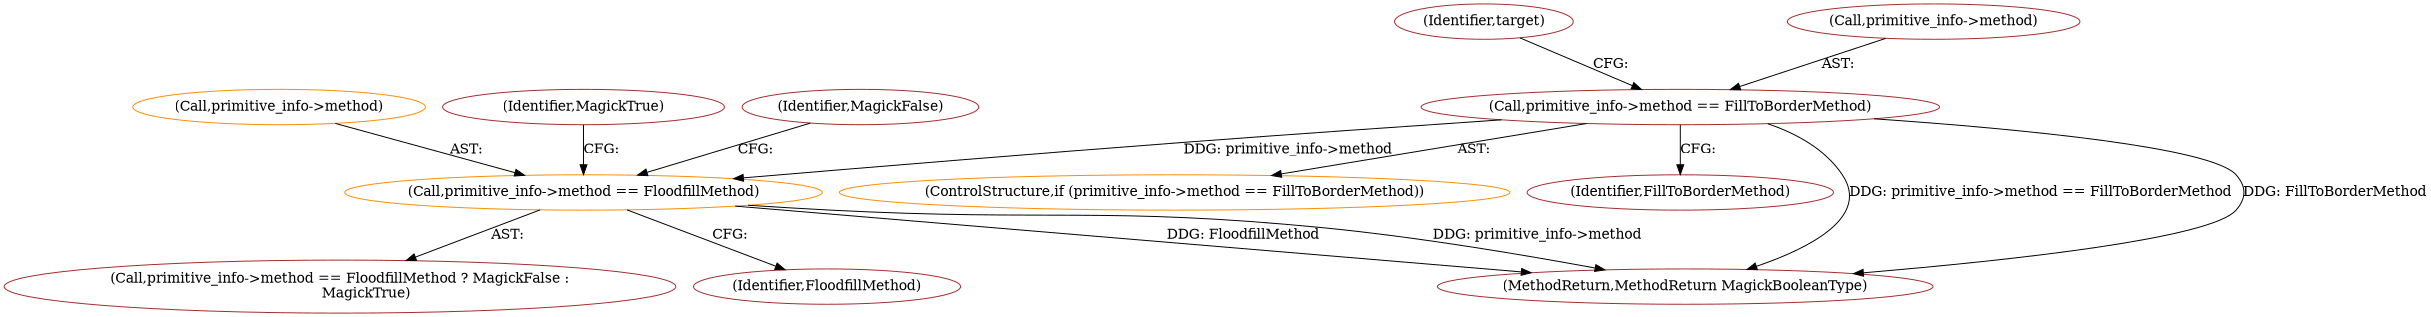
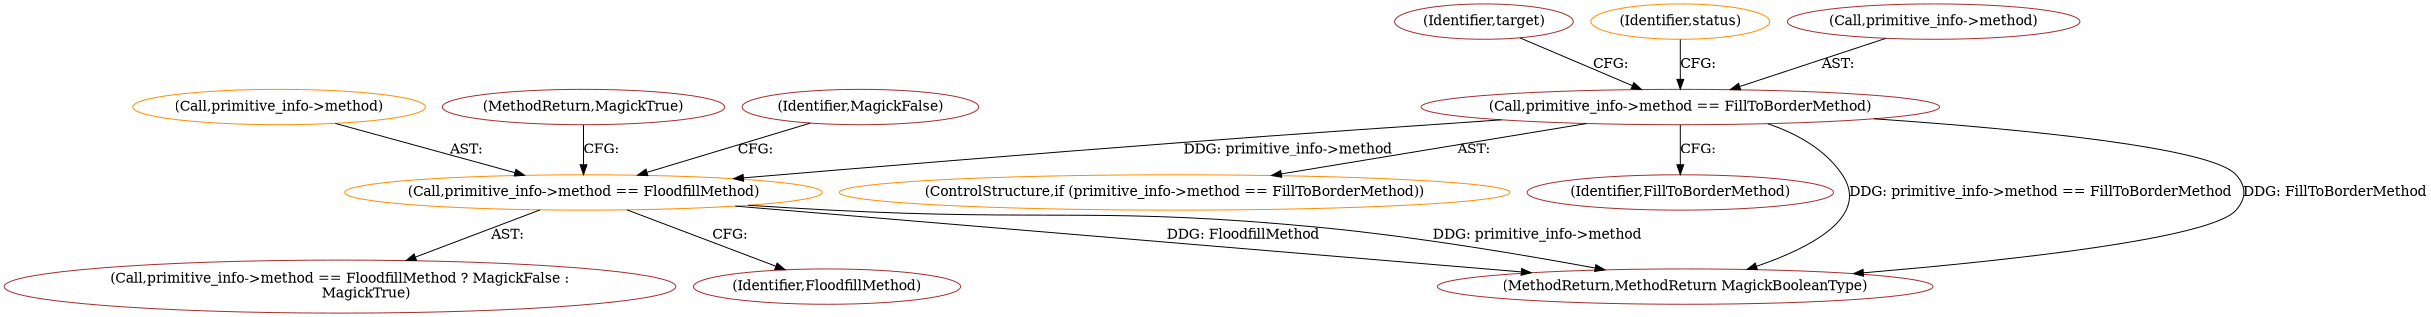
none -> (1680, 22)
(584, 107) -> (584, 107)
